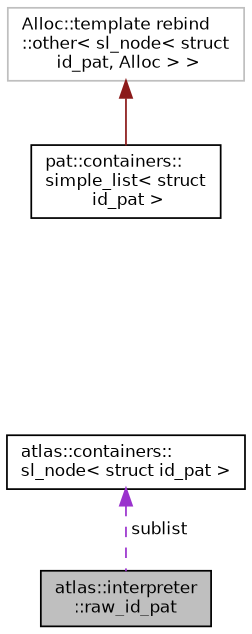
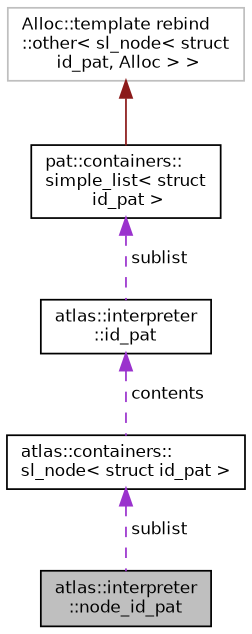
none -> (126, 327)
(126, 599) -> (126, 599)
